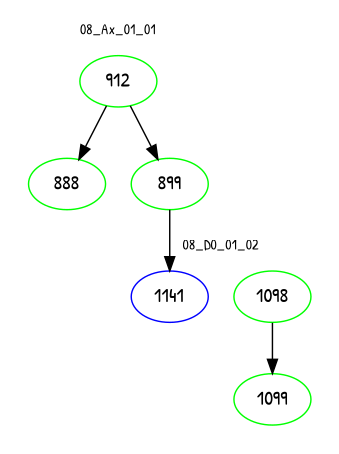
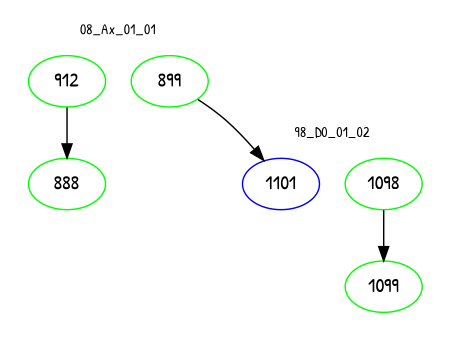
(141, 126) -> none
(221, 246) -> (332, 133)
(170, 297) -> (281, 184)
